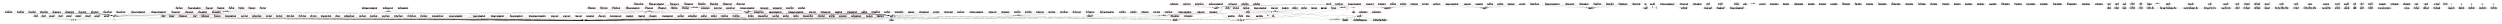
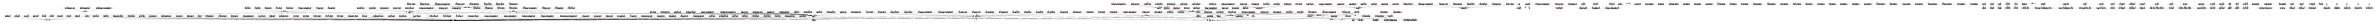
(1228, 8) -> none
